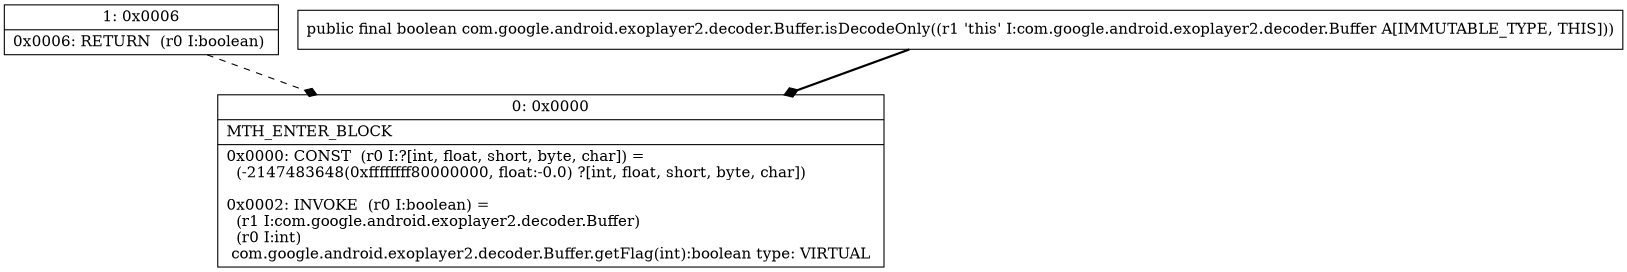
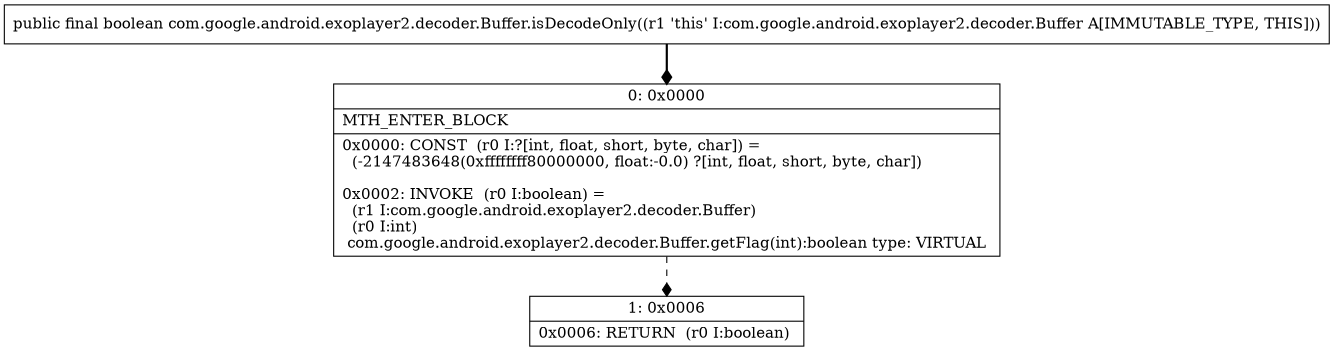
(256, 72) -> (667, 270)
